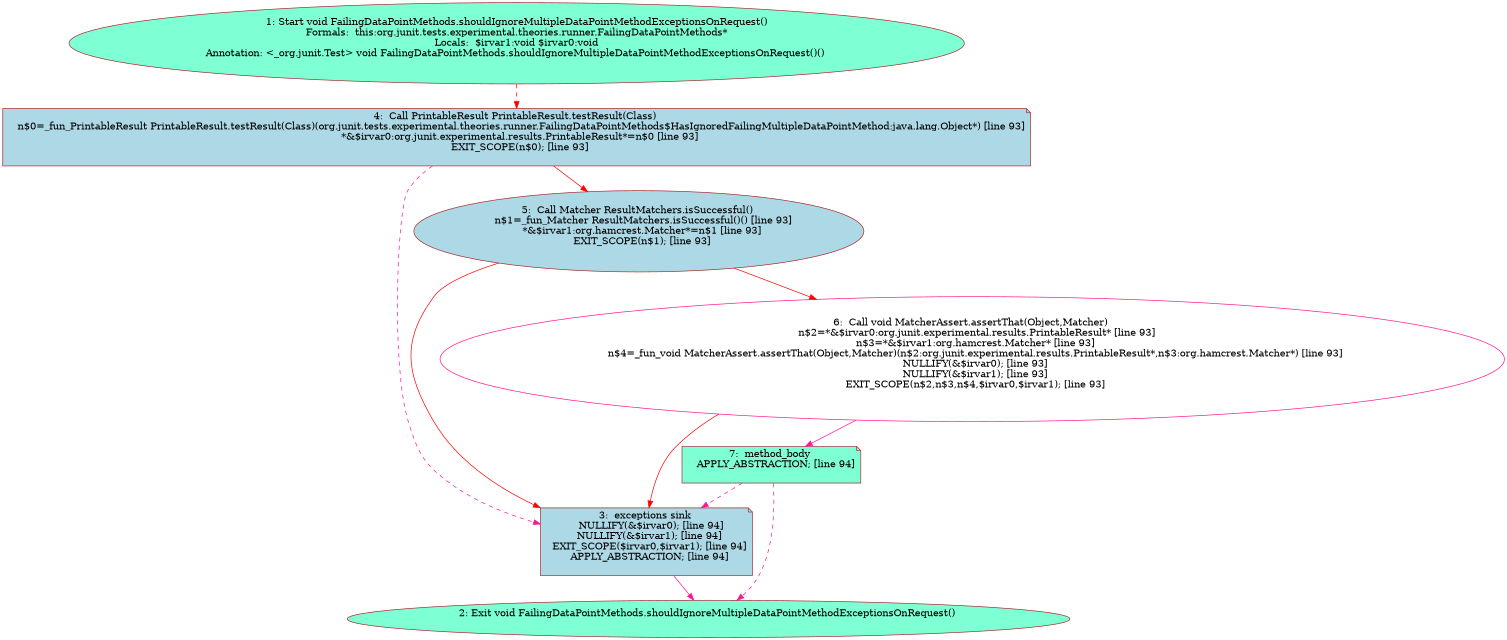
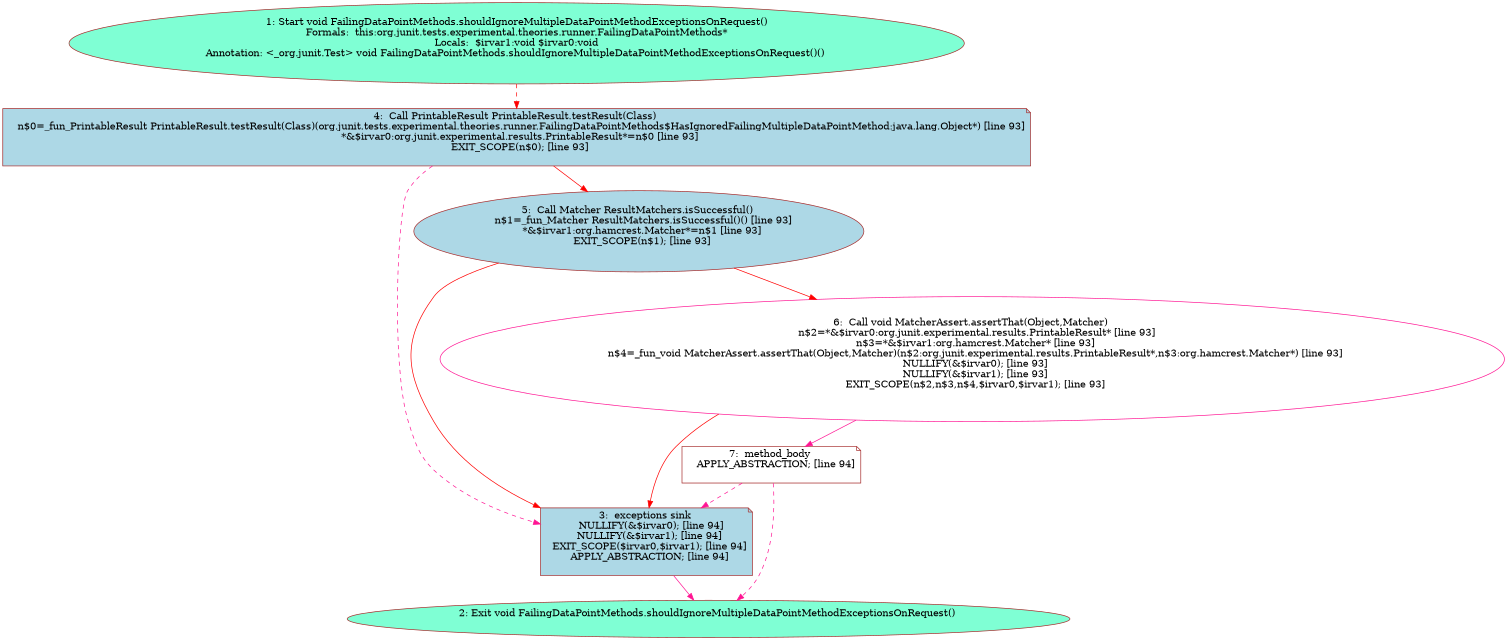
(771, 465) -> (771, 465)
